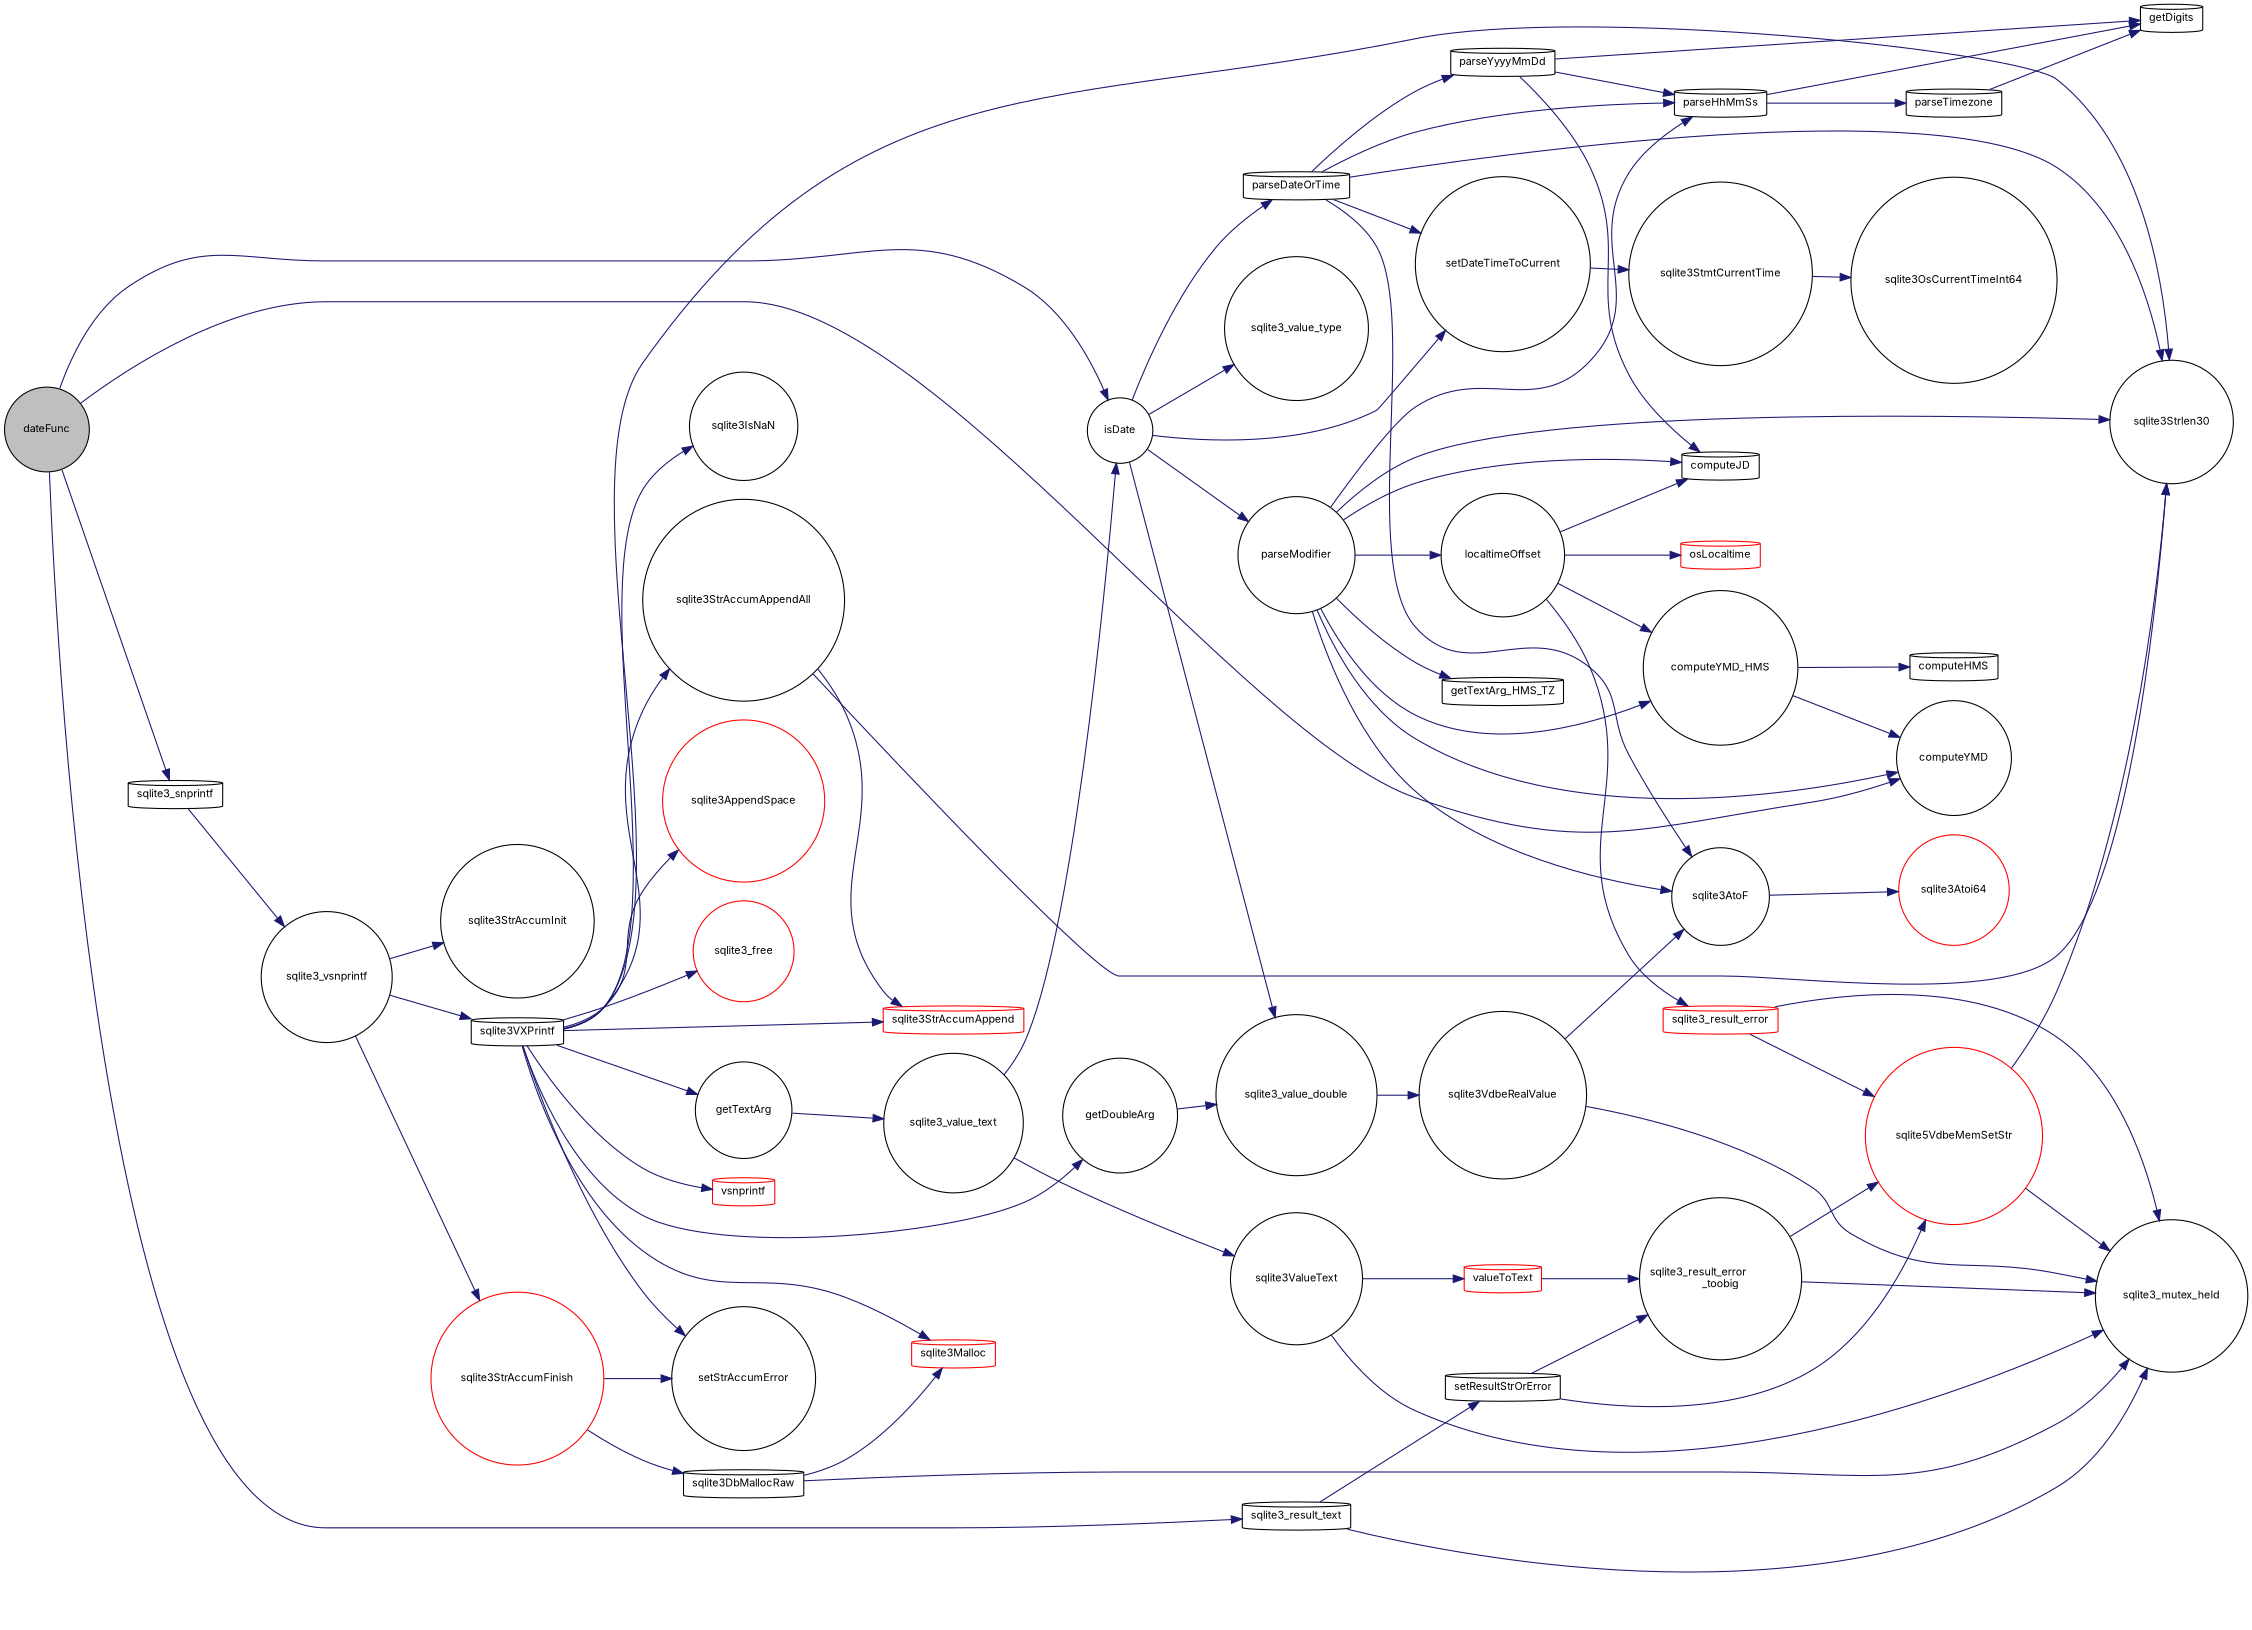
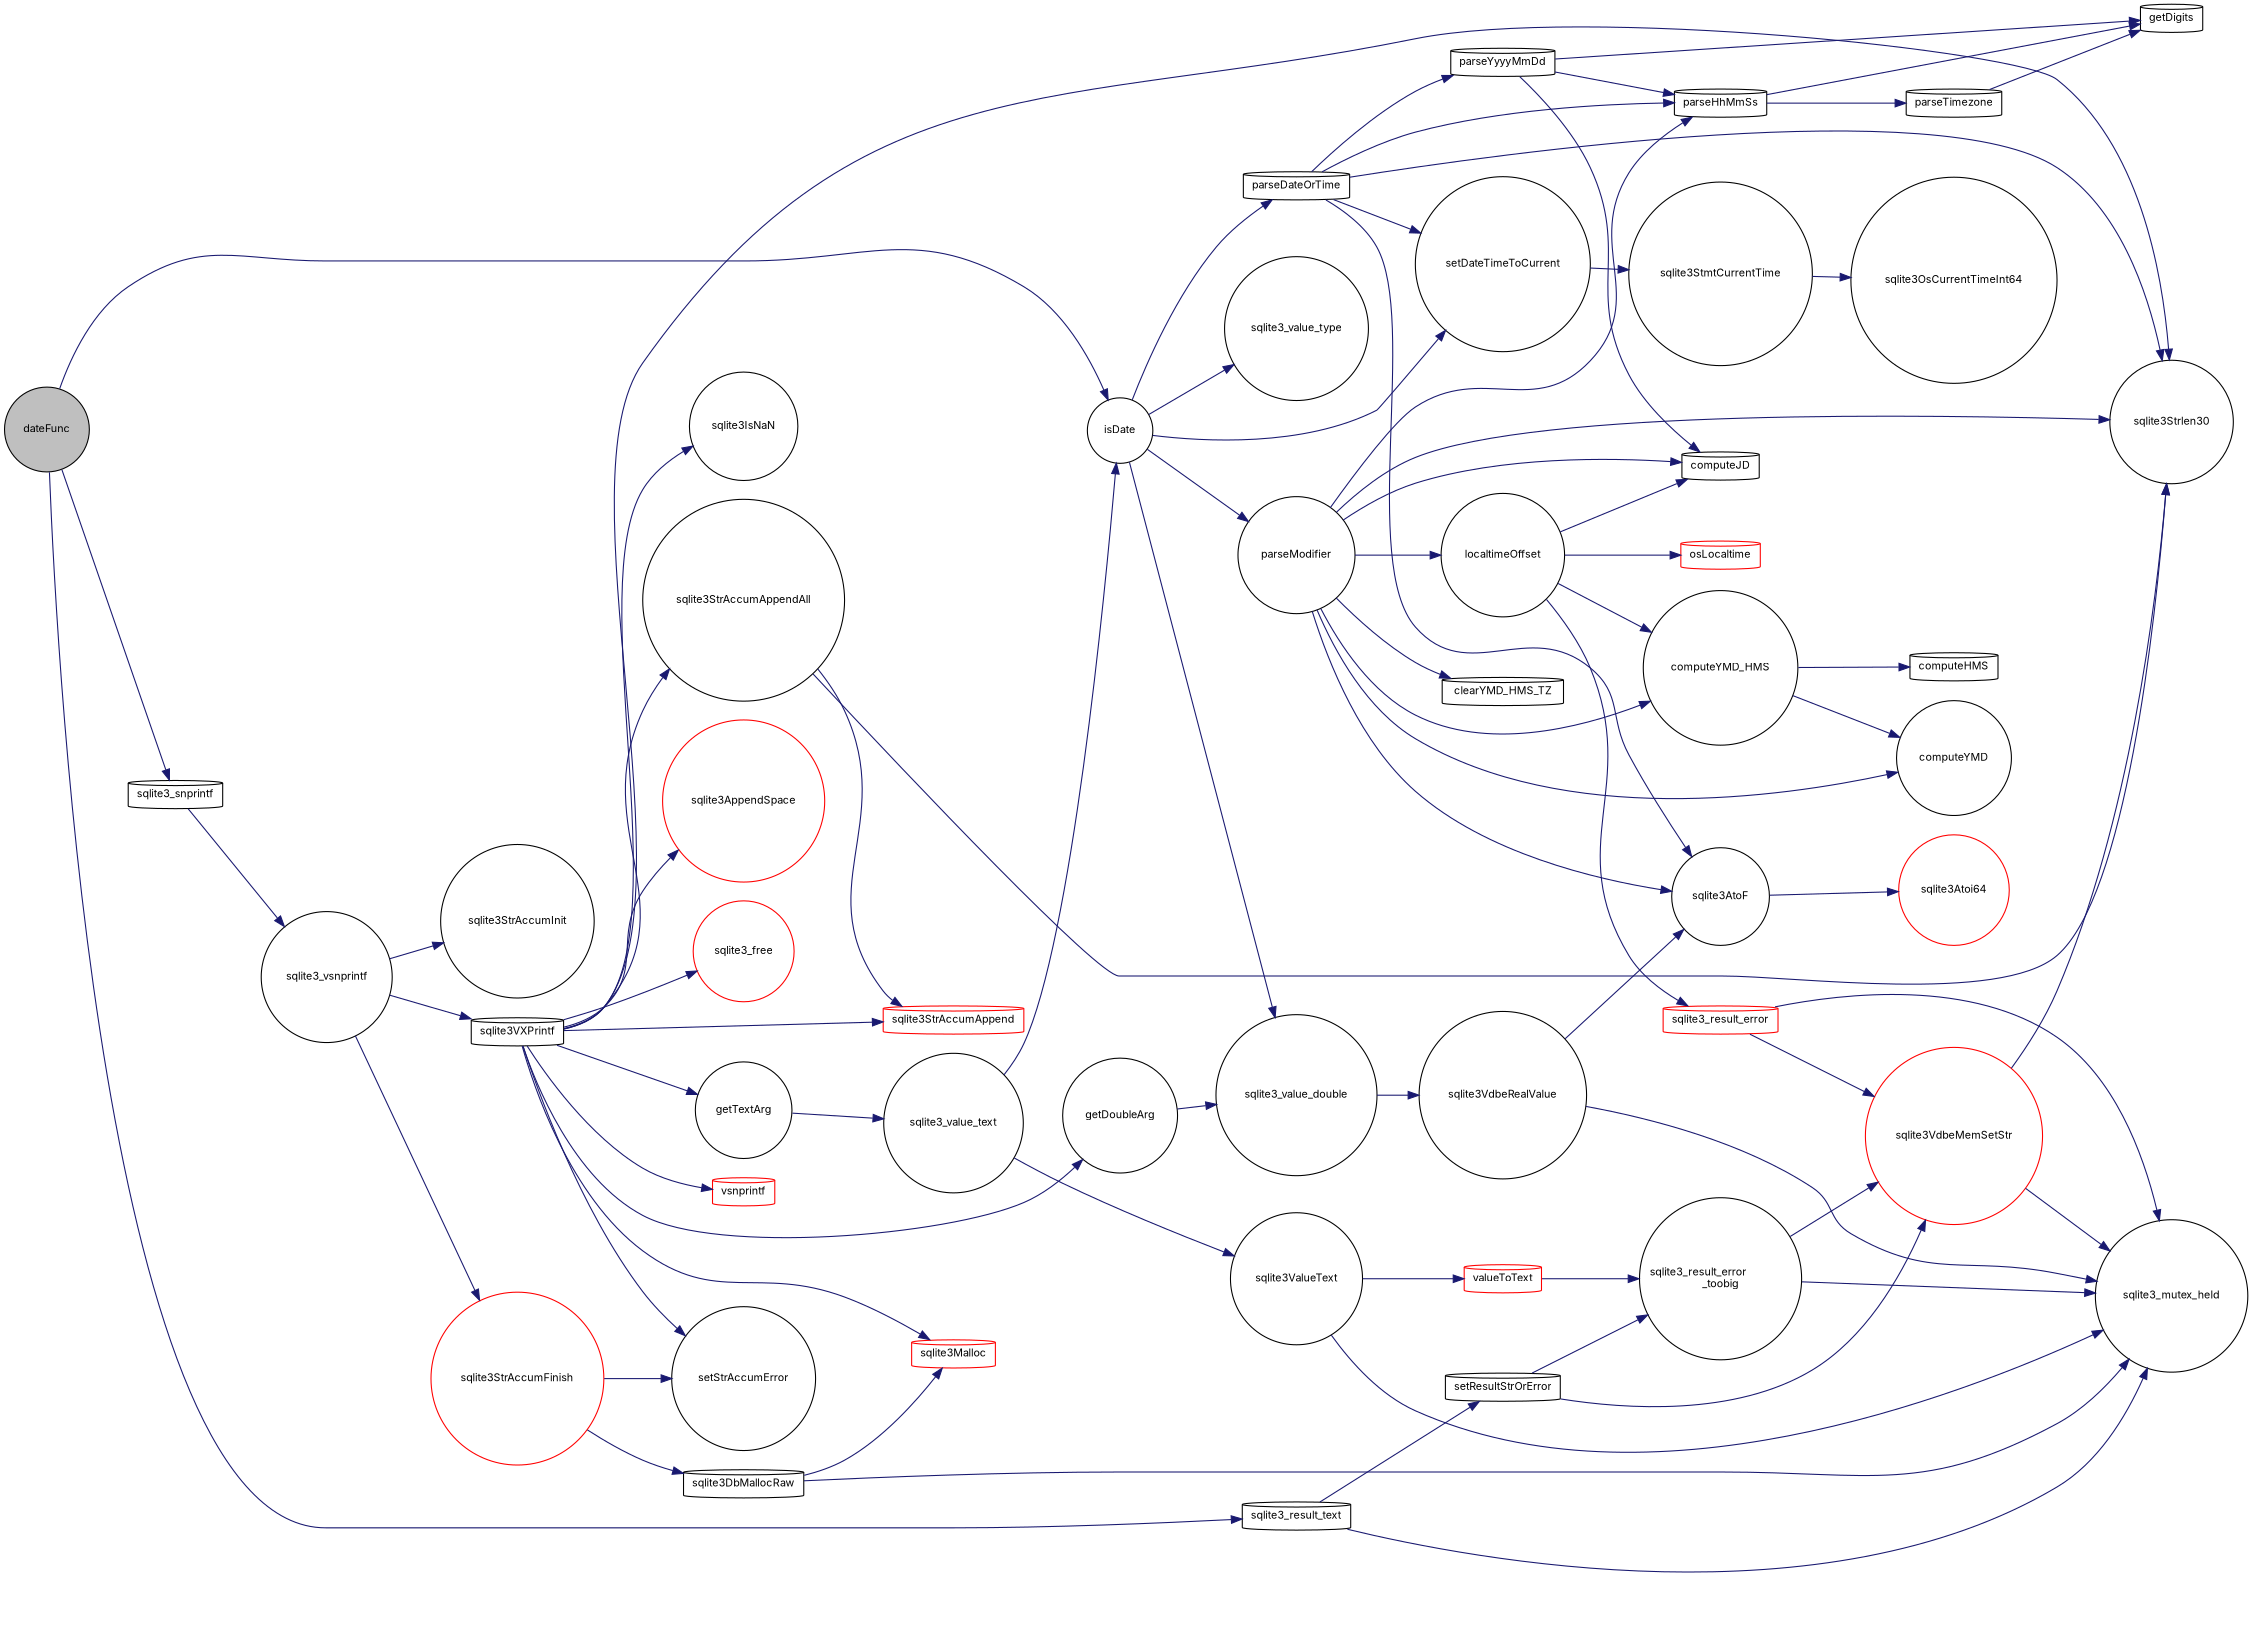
(1015, 463) -> none
(1503, 691) -> (1503, 691)
(1954, 1136) -> (1954, 1136)
